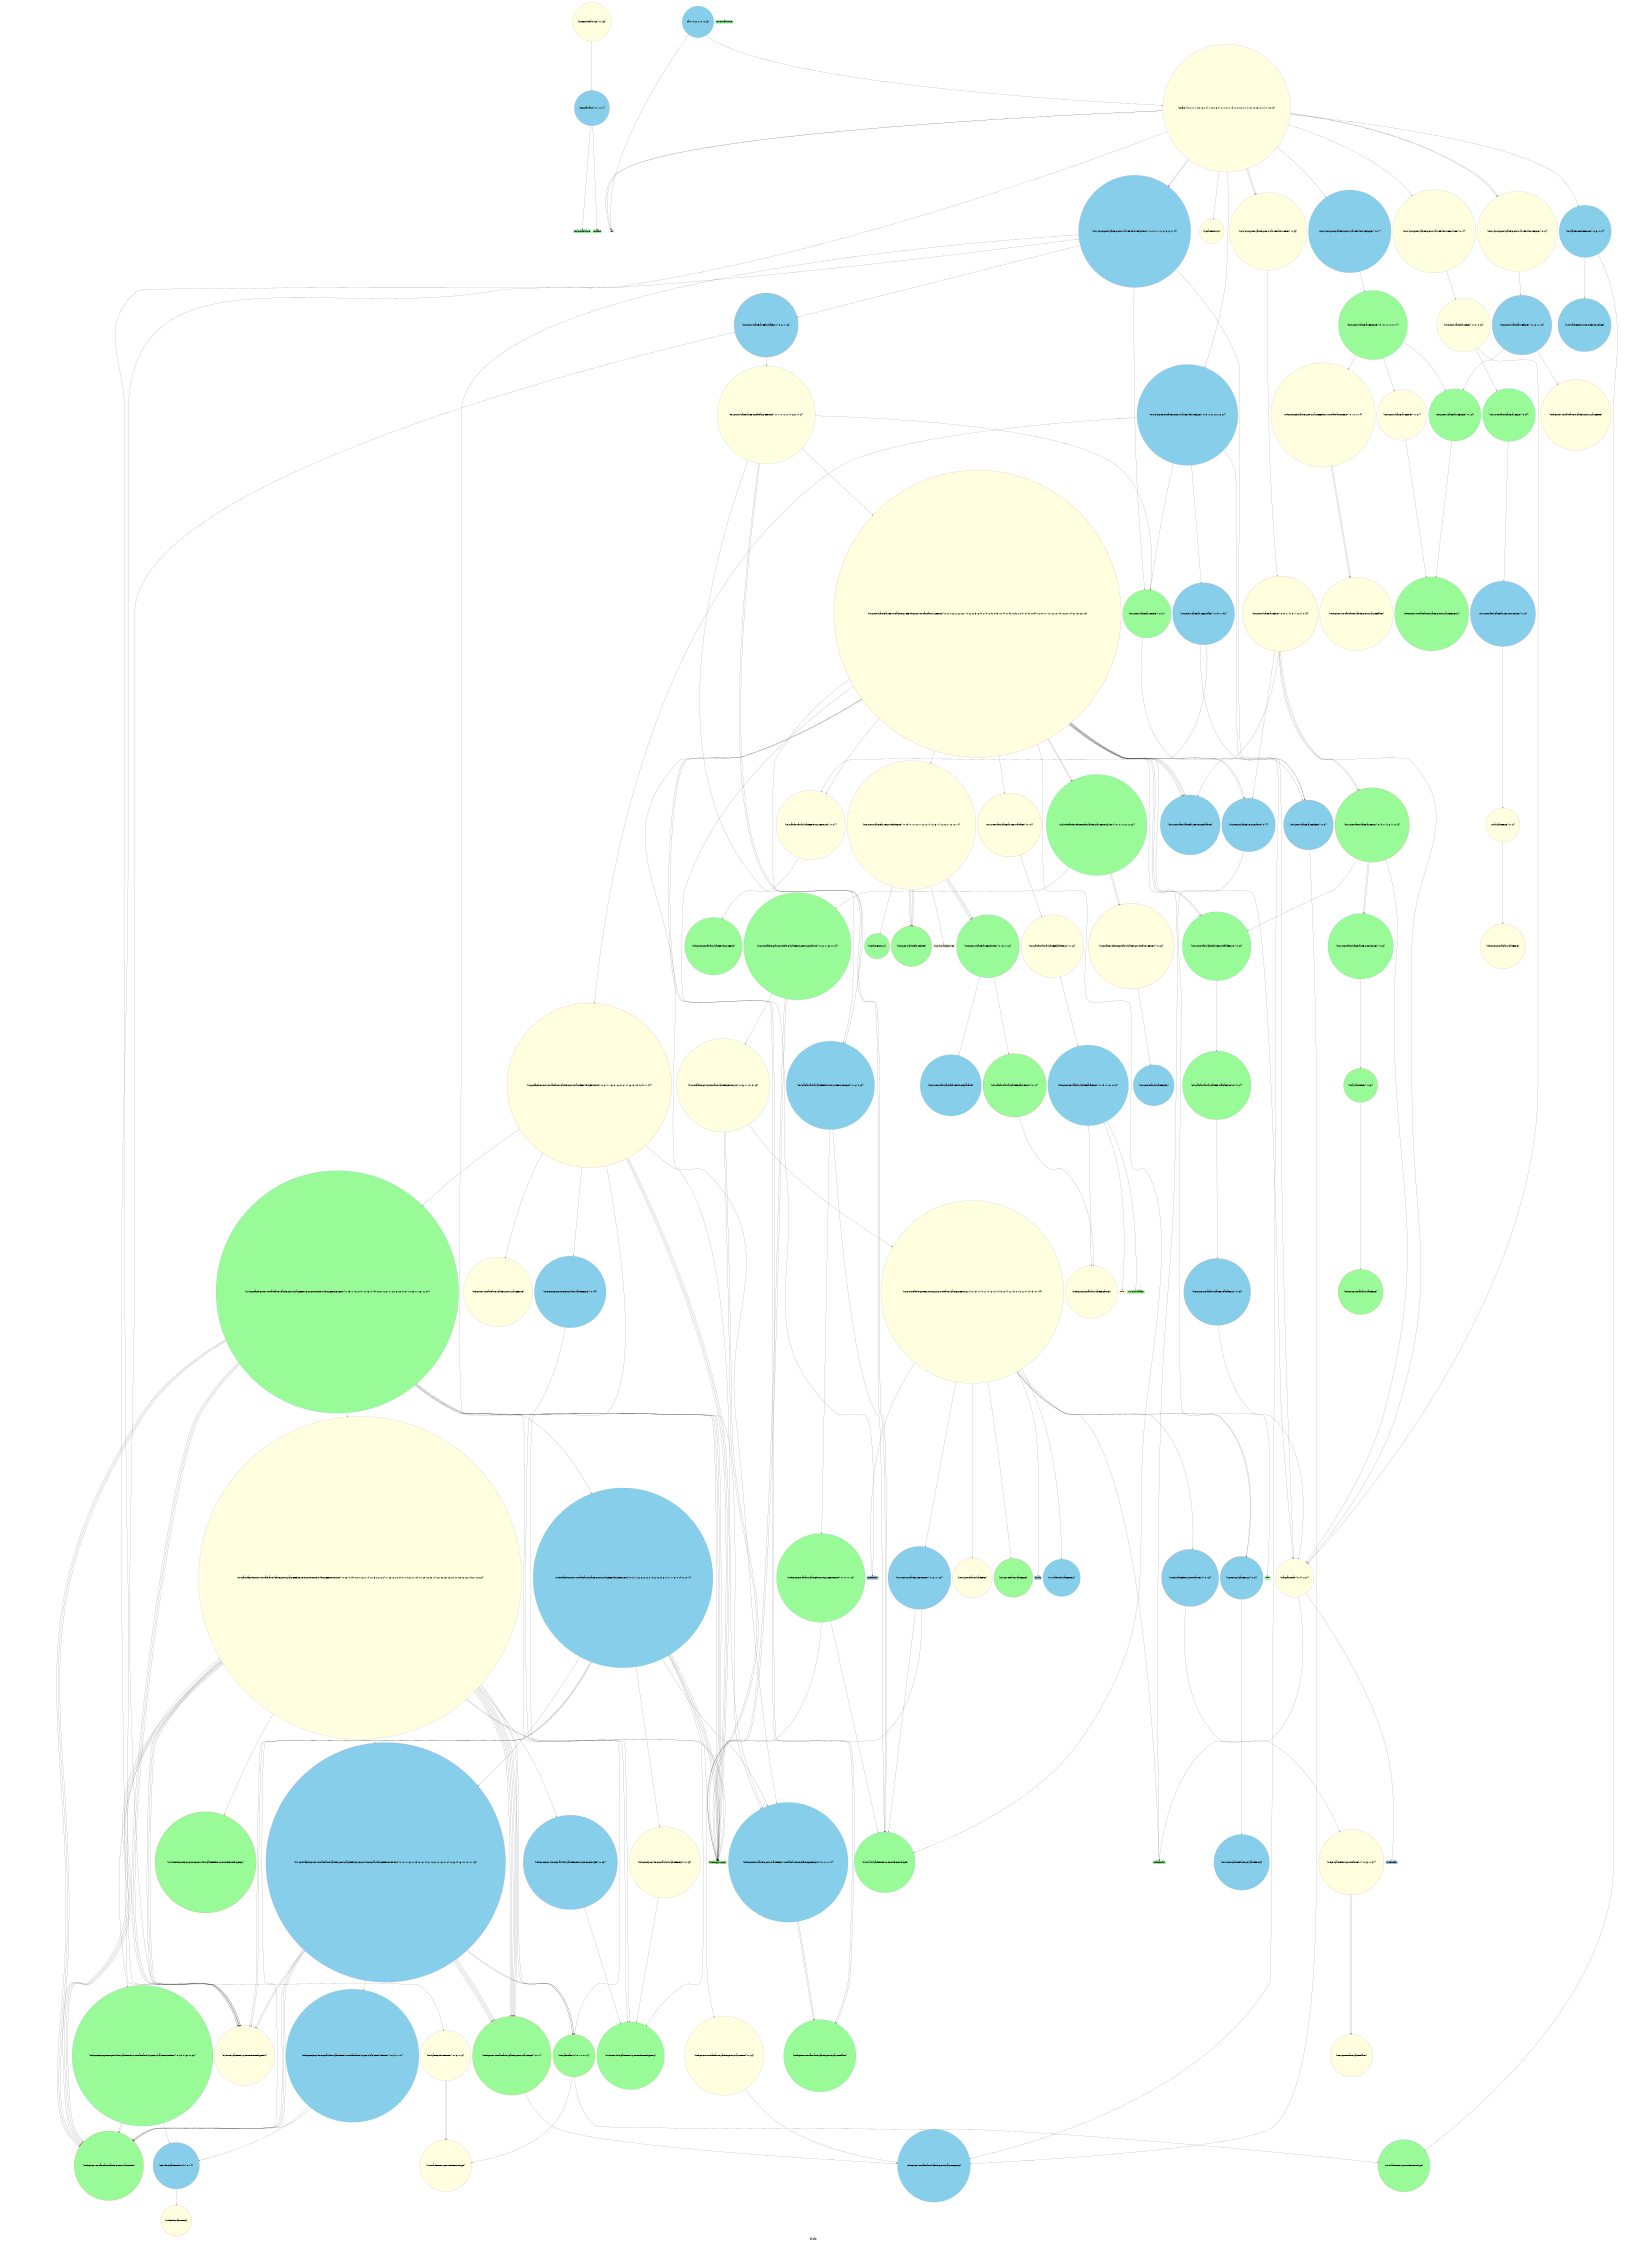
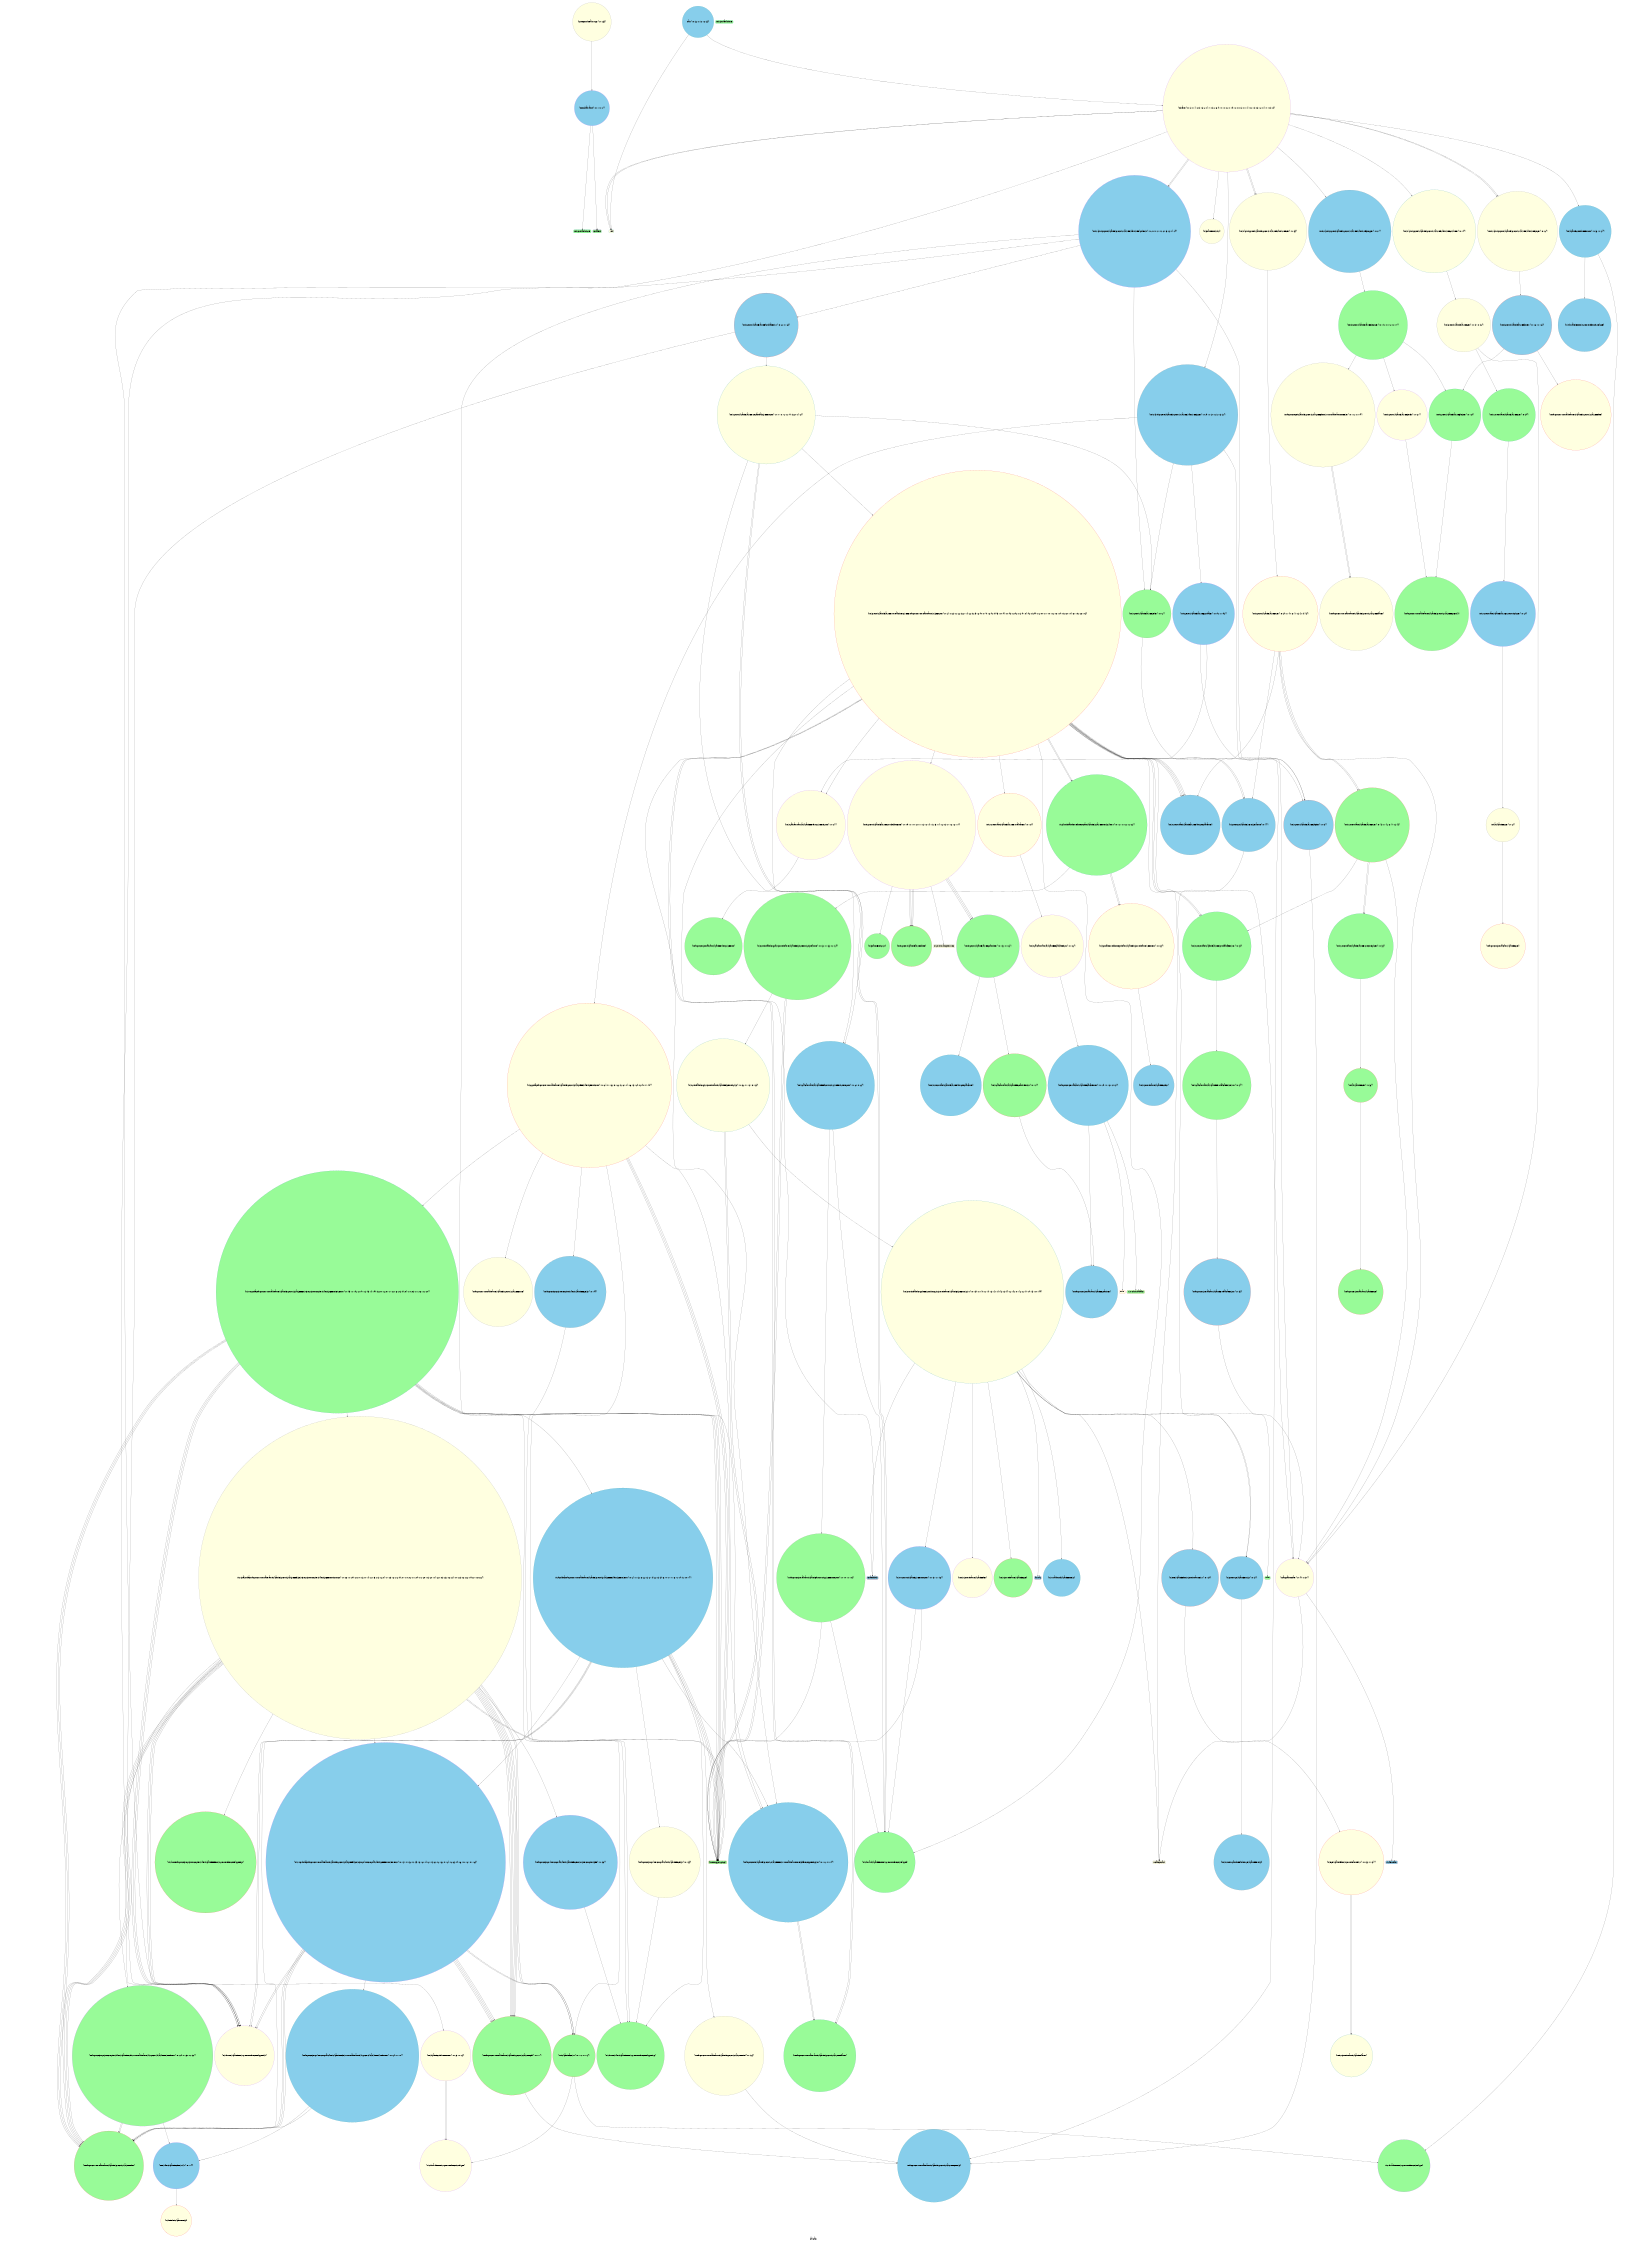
(1092, 1292) -> (1092, 1292)
(1159, 1862) -> (1159, 1862)
